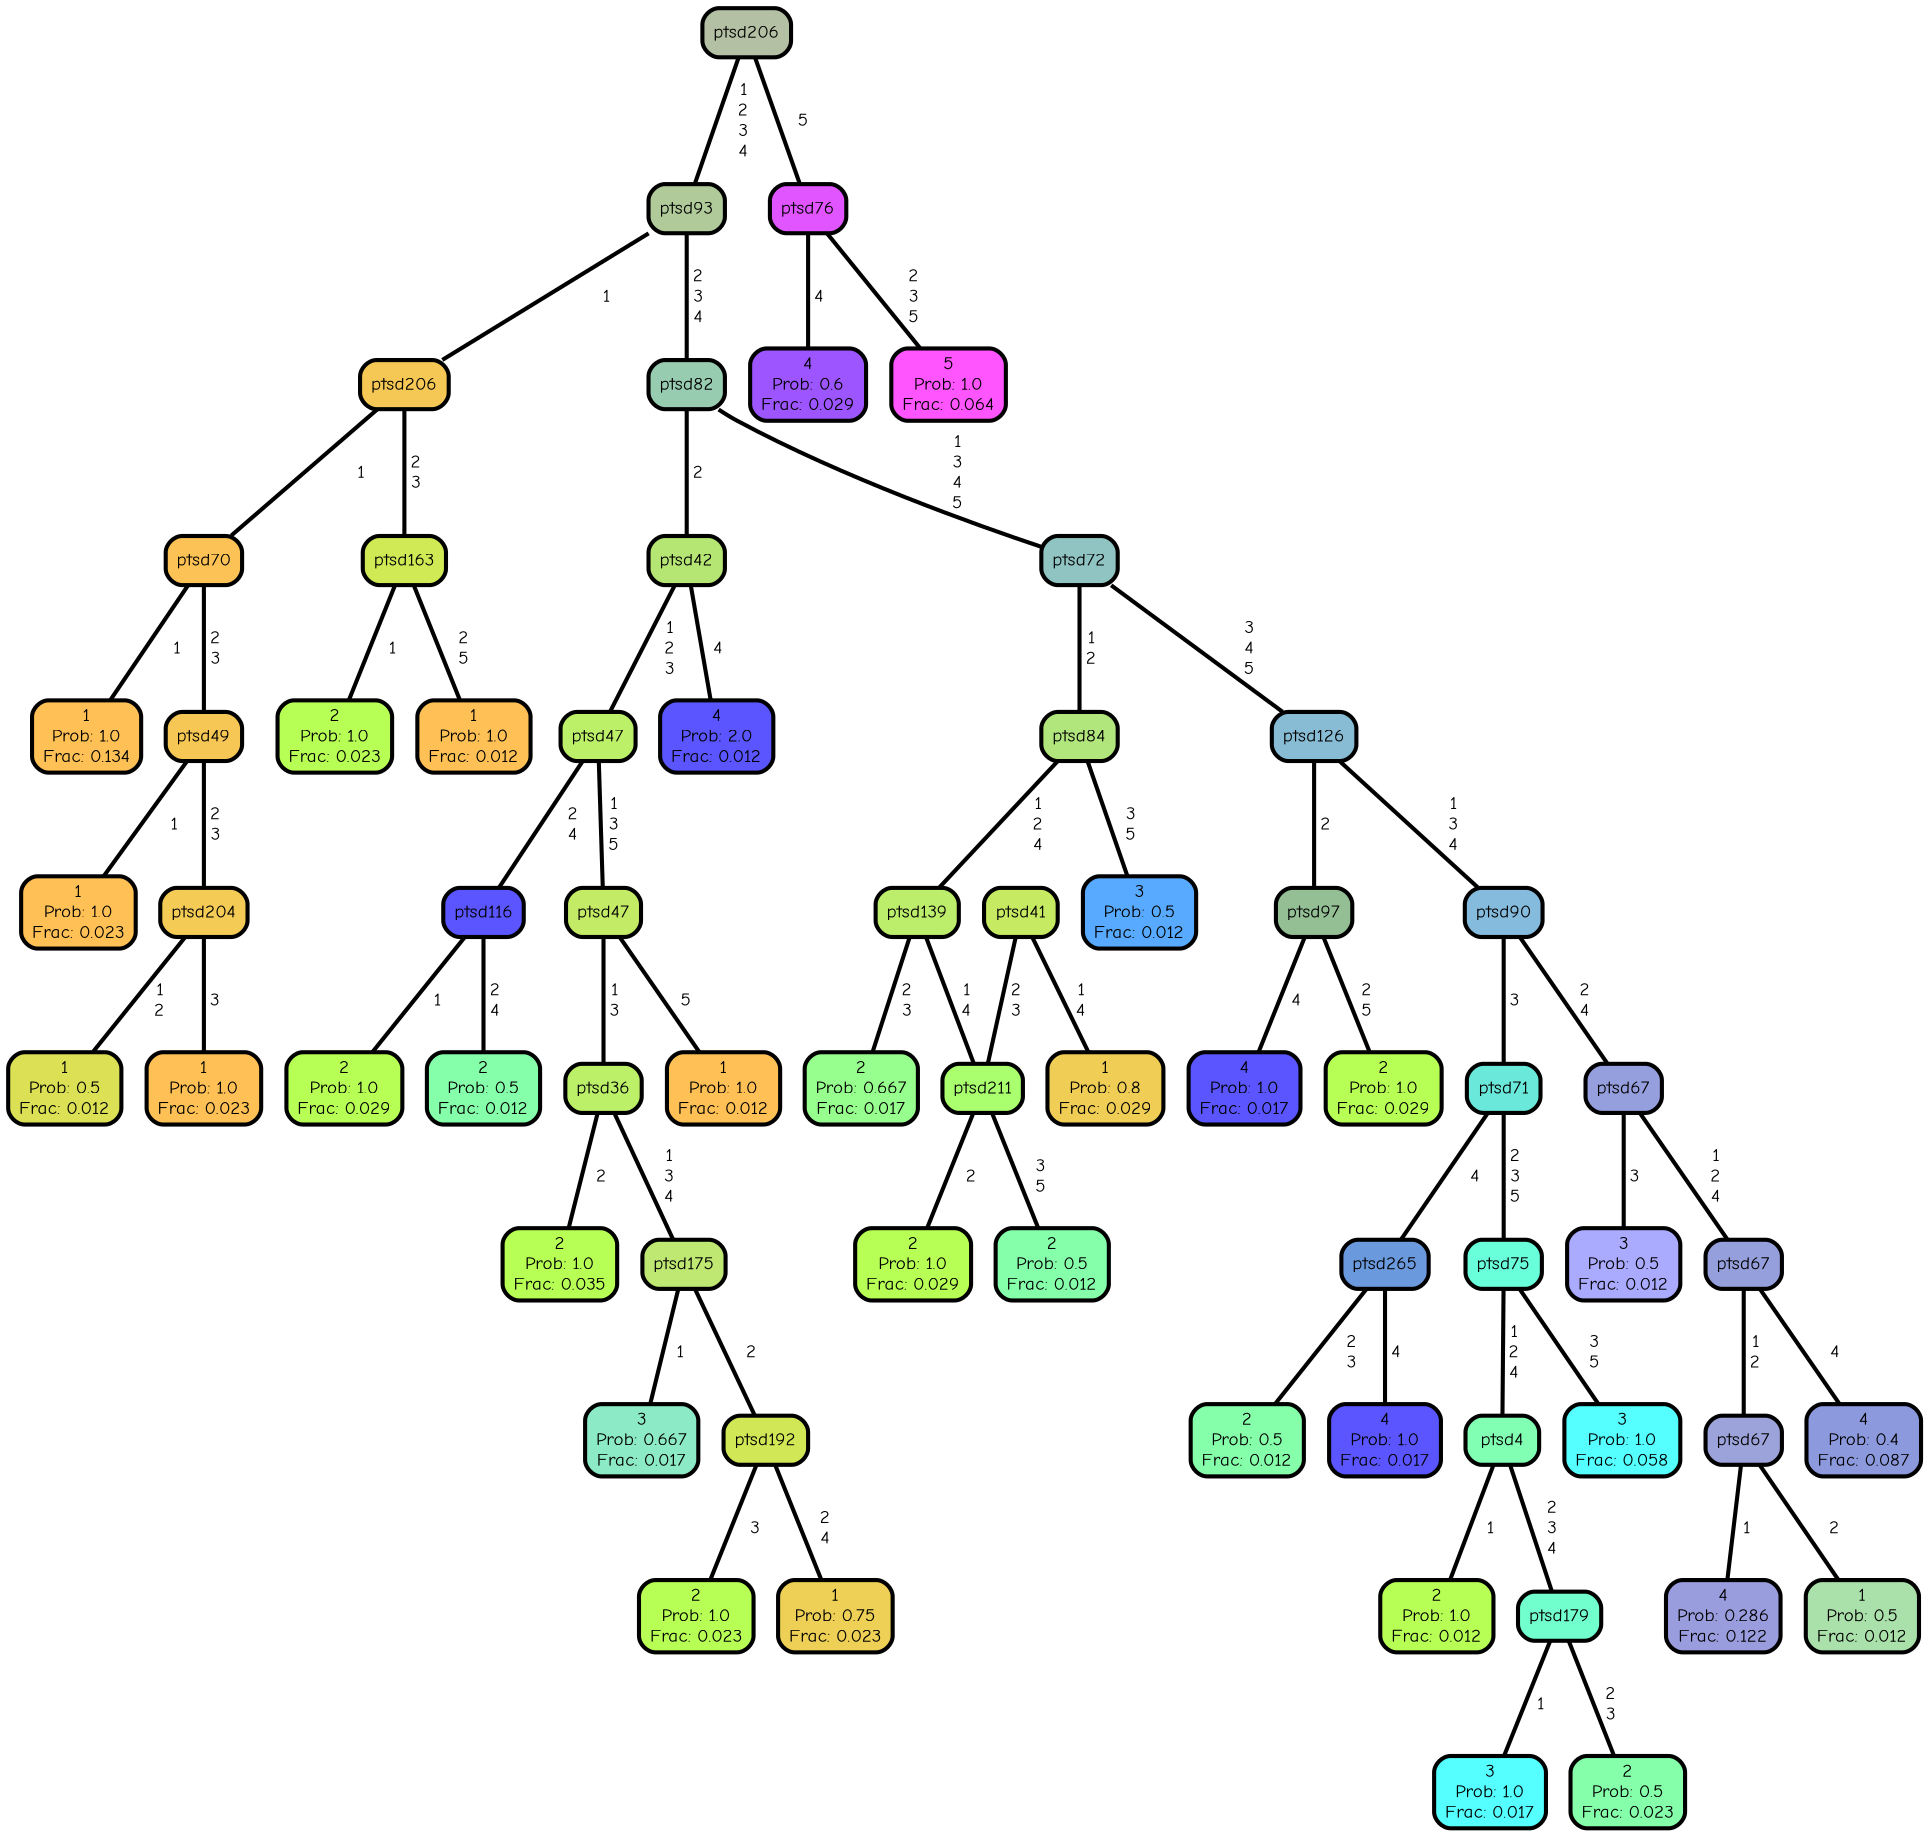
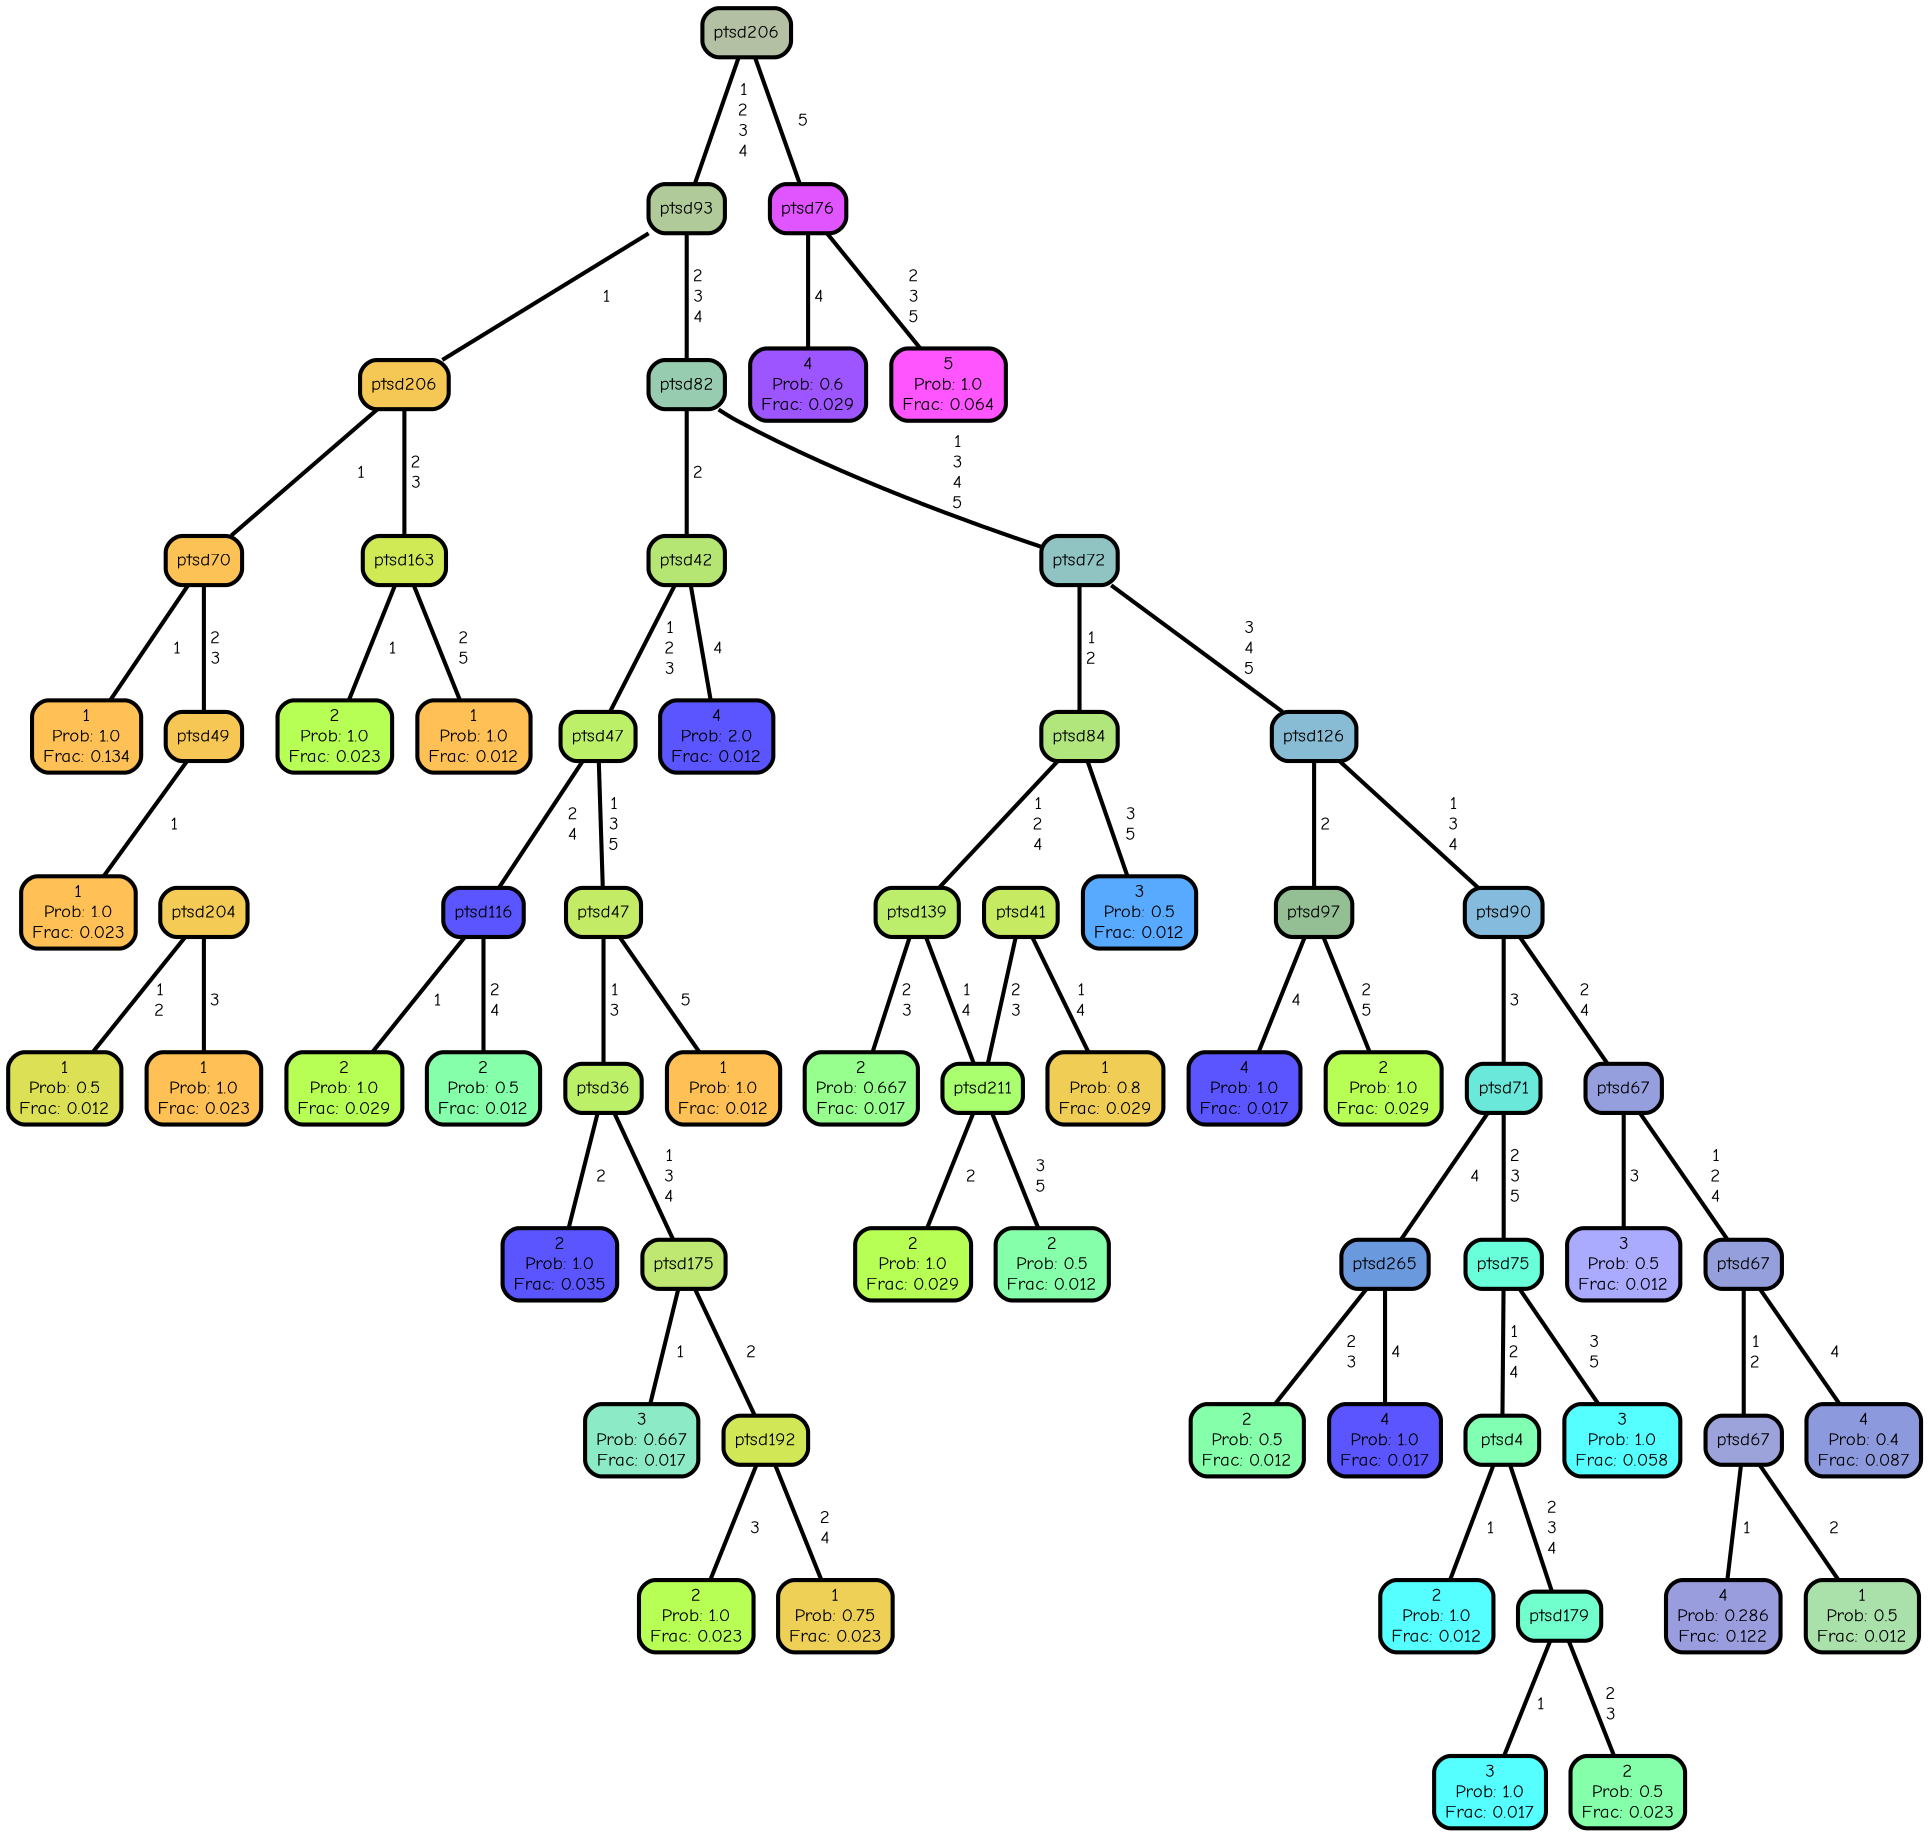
(204, 824) -> none
(560, 1264) -> (560, 1264)
(1437, 1616) -> (1437, 1616)
